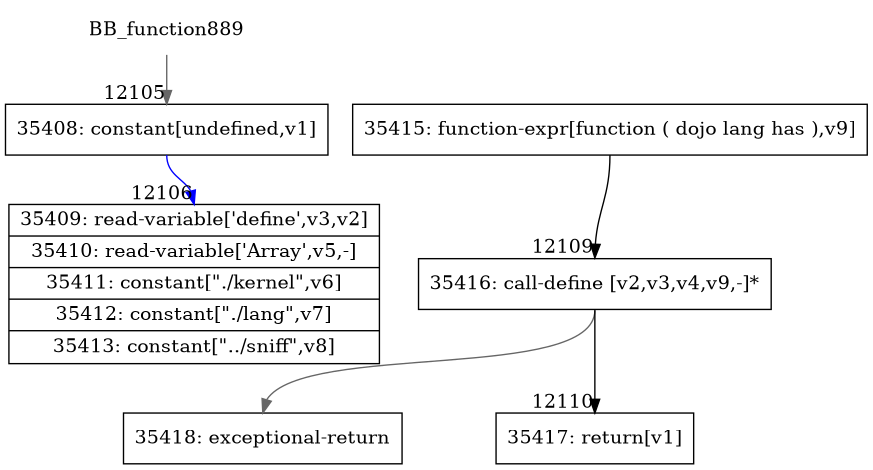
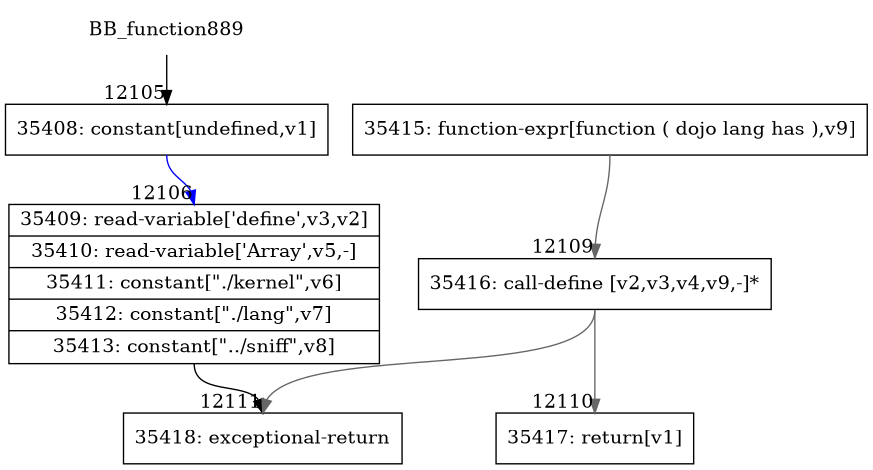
(167, 73) -> (167, 73)
(604, 200) -> (604, 200)
(595, 355) -> (595, 355)
none -> (221, 387)
